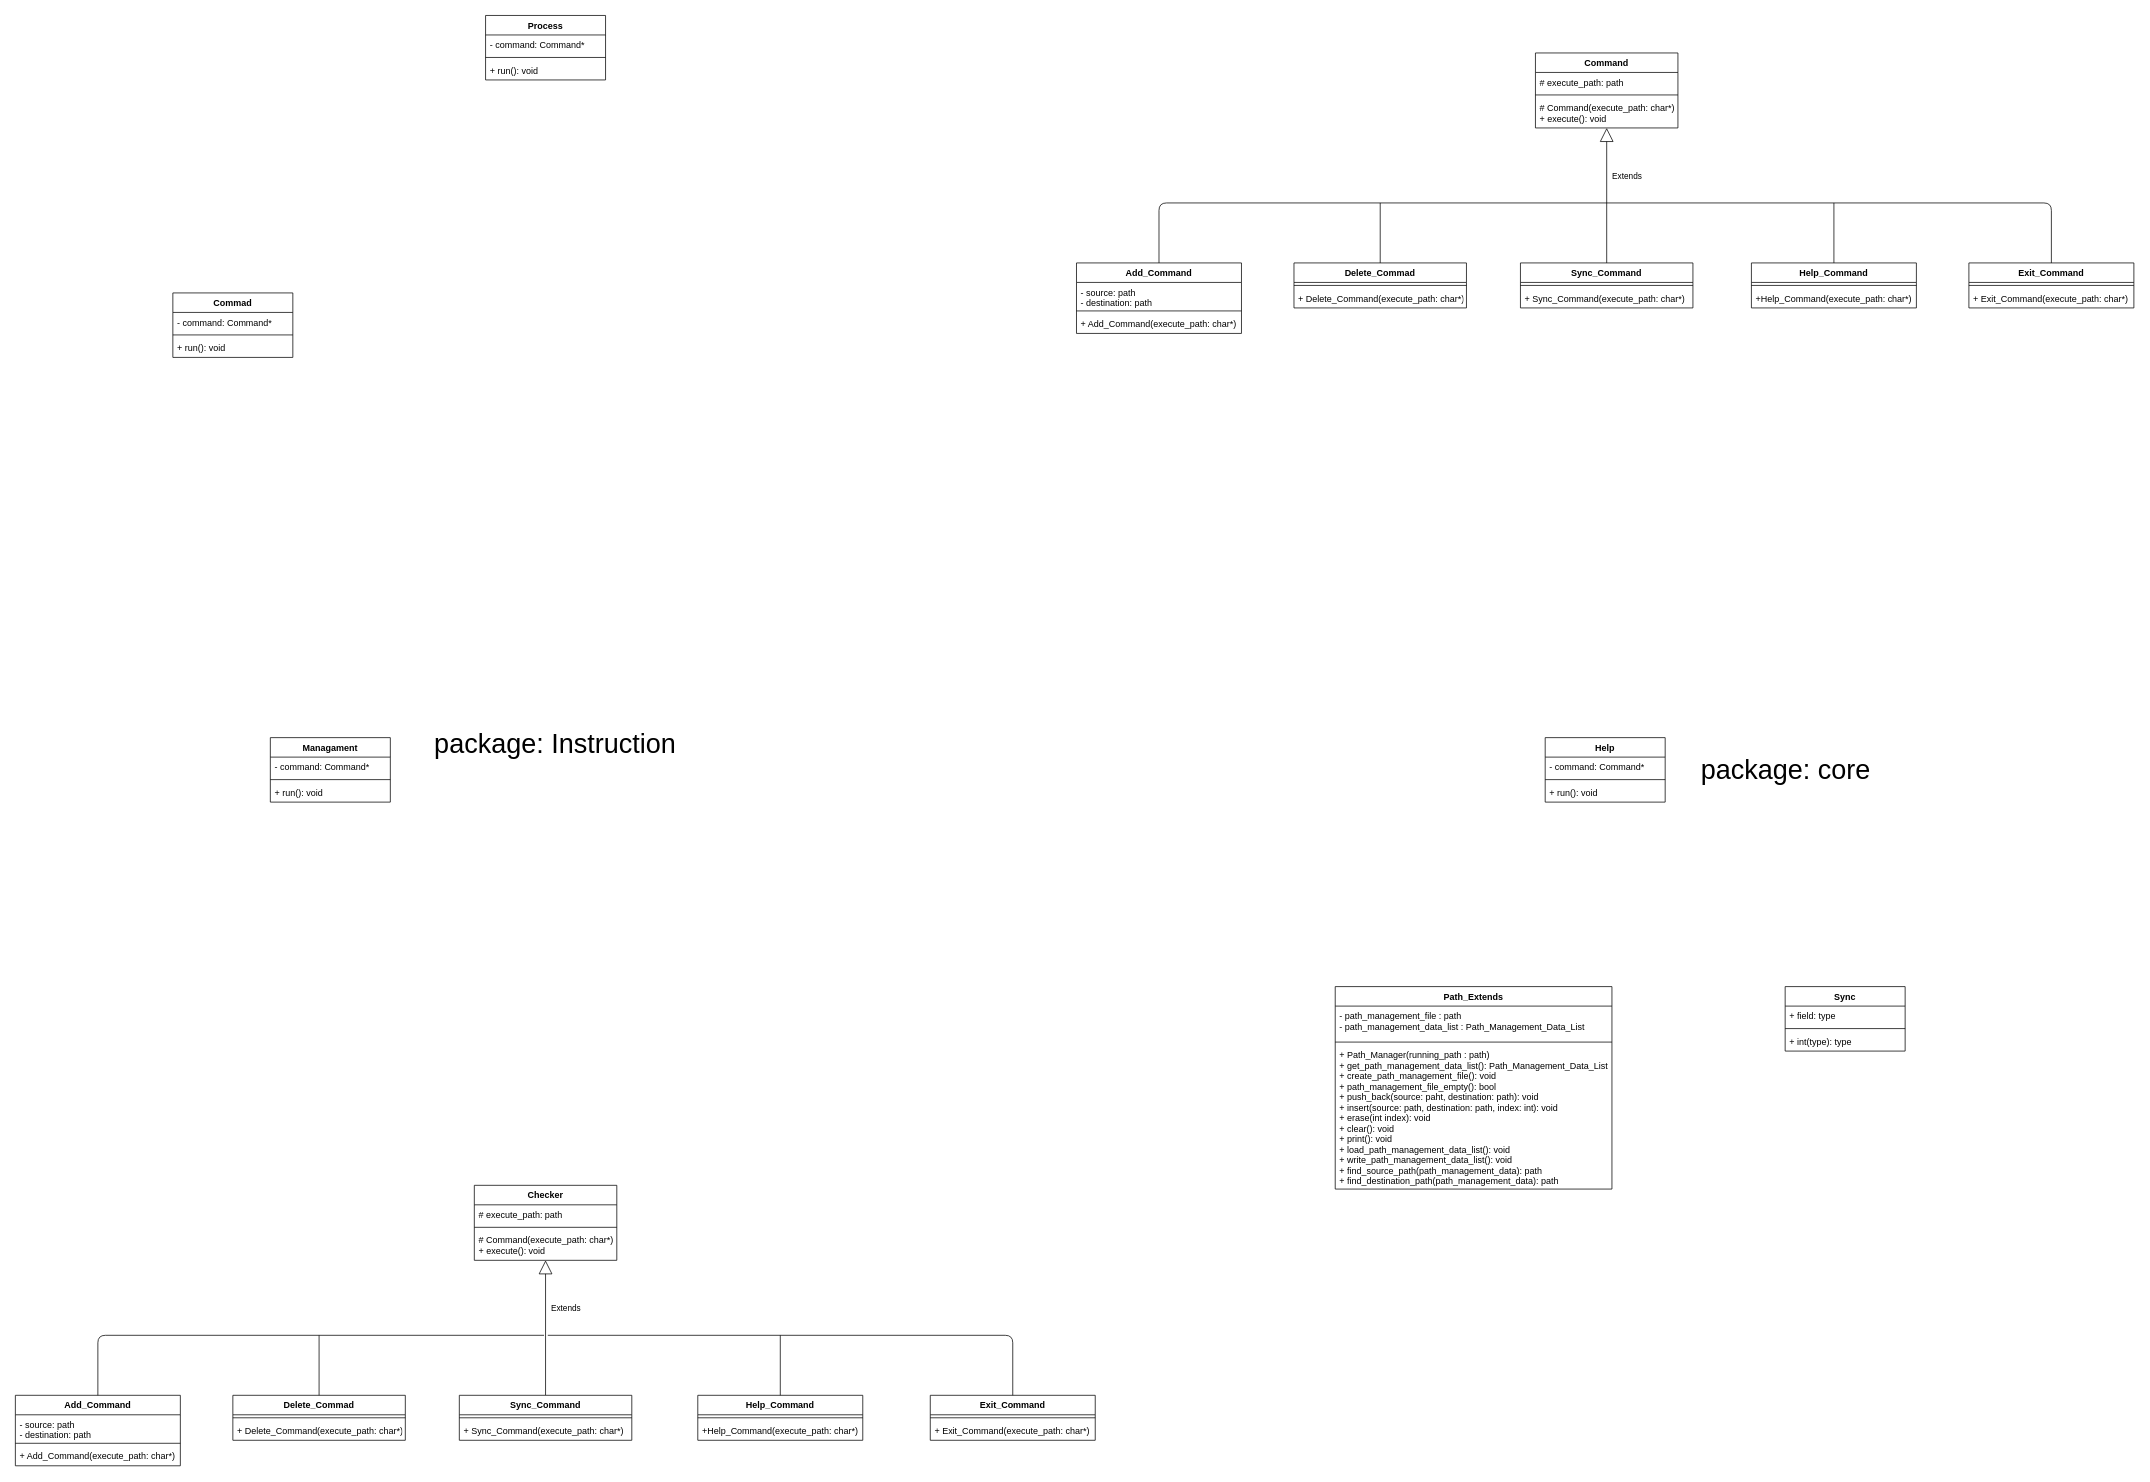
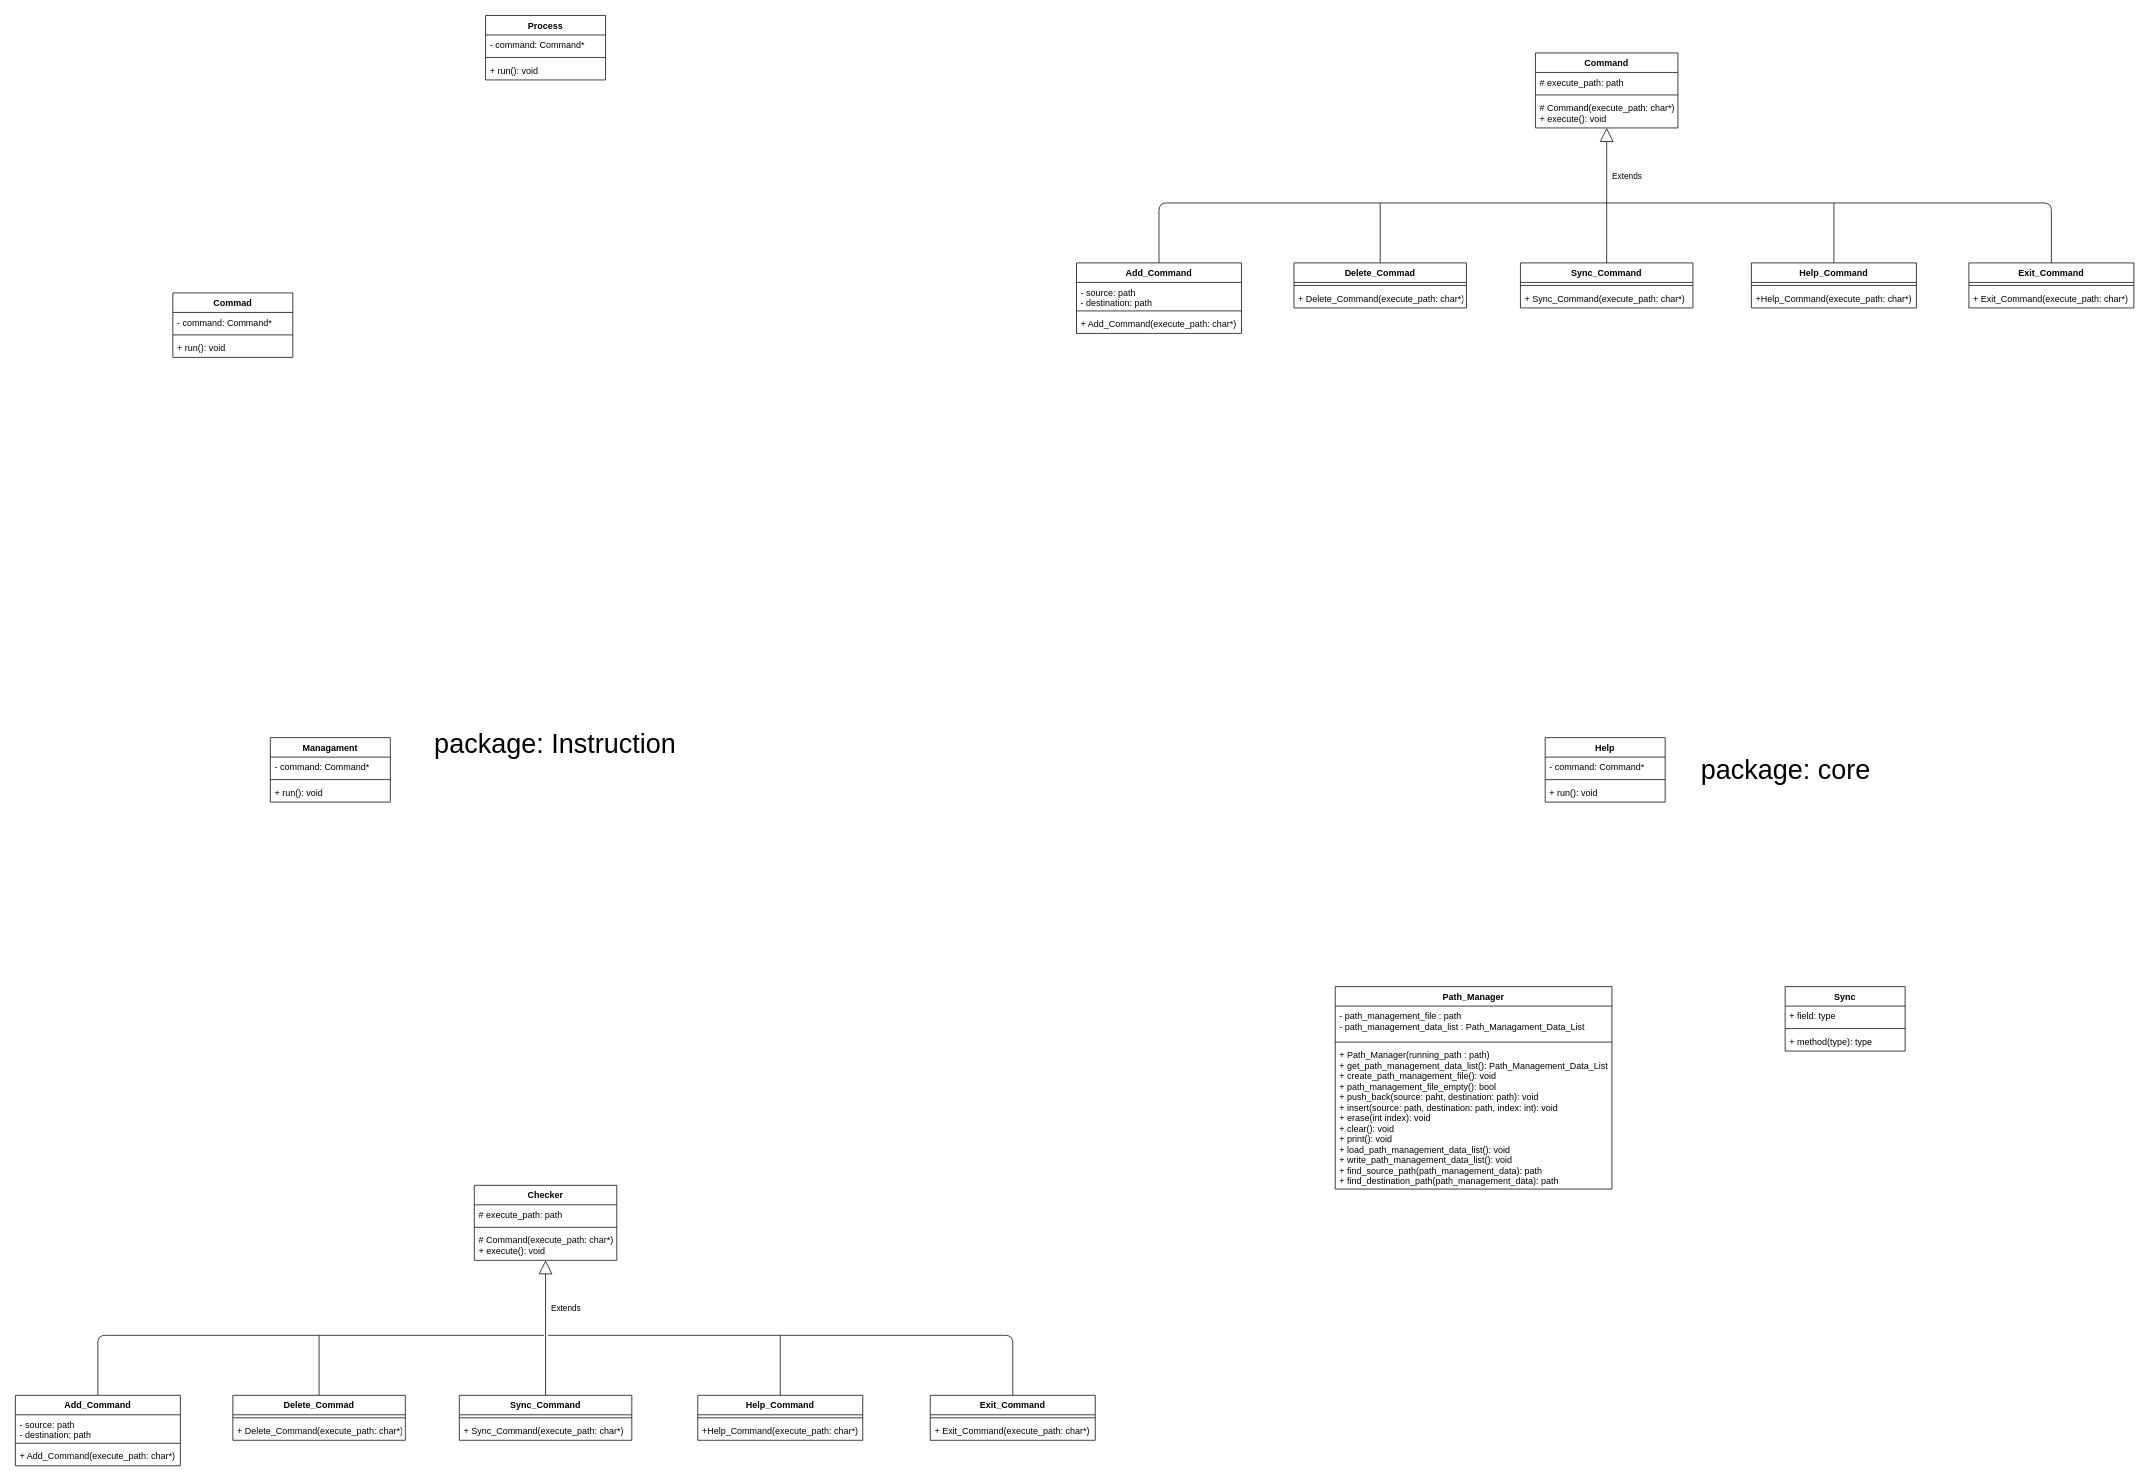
(1473, 997) -> (1473, 997)
(1406, 1016) -> (1406, 1016)
(1828, 1042) -> (1836, 1042)
